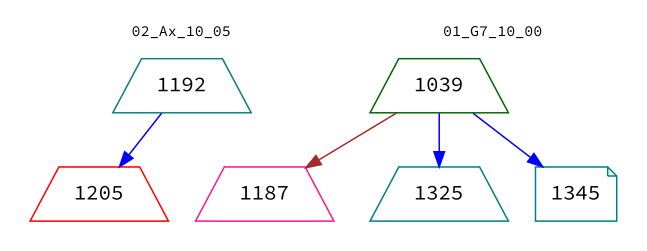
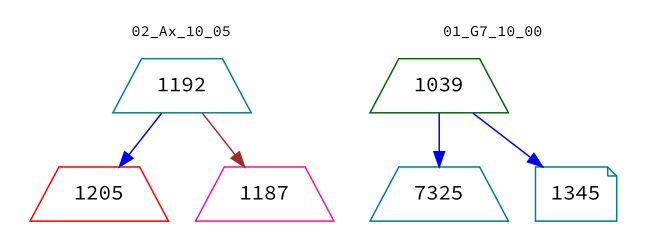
(368, 131) -> (219, 134)
(439, 194) -> (439, 194)
